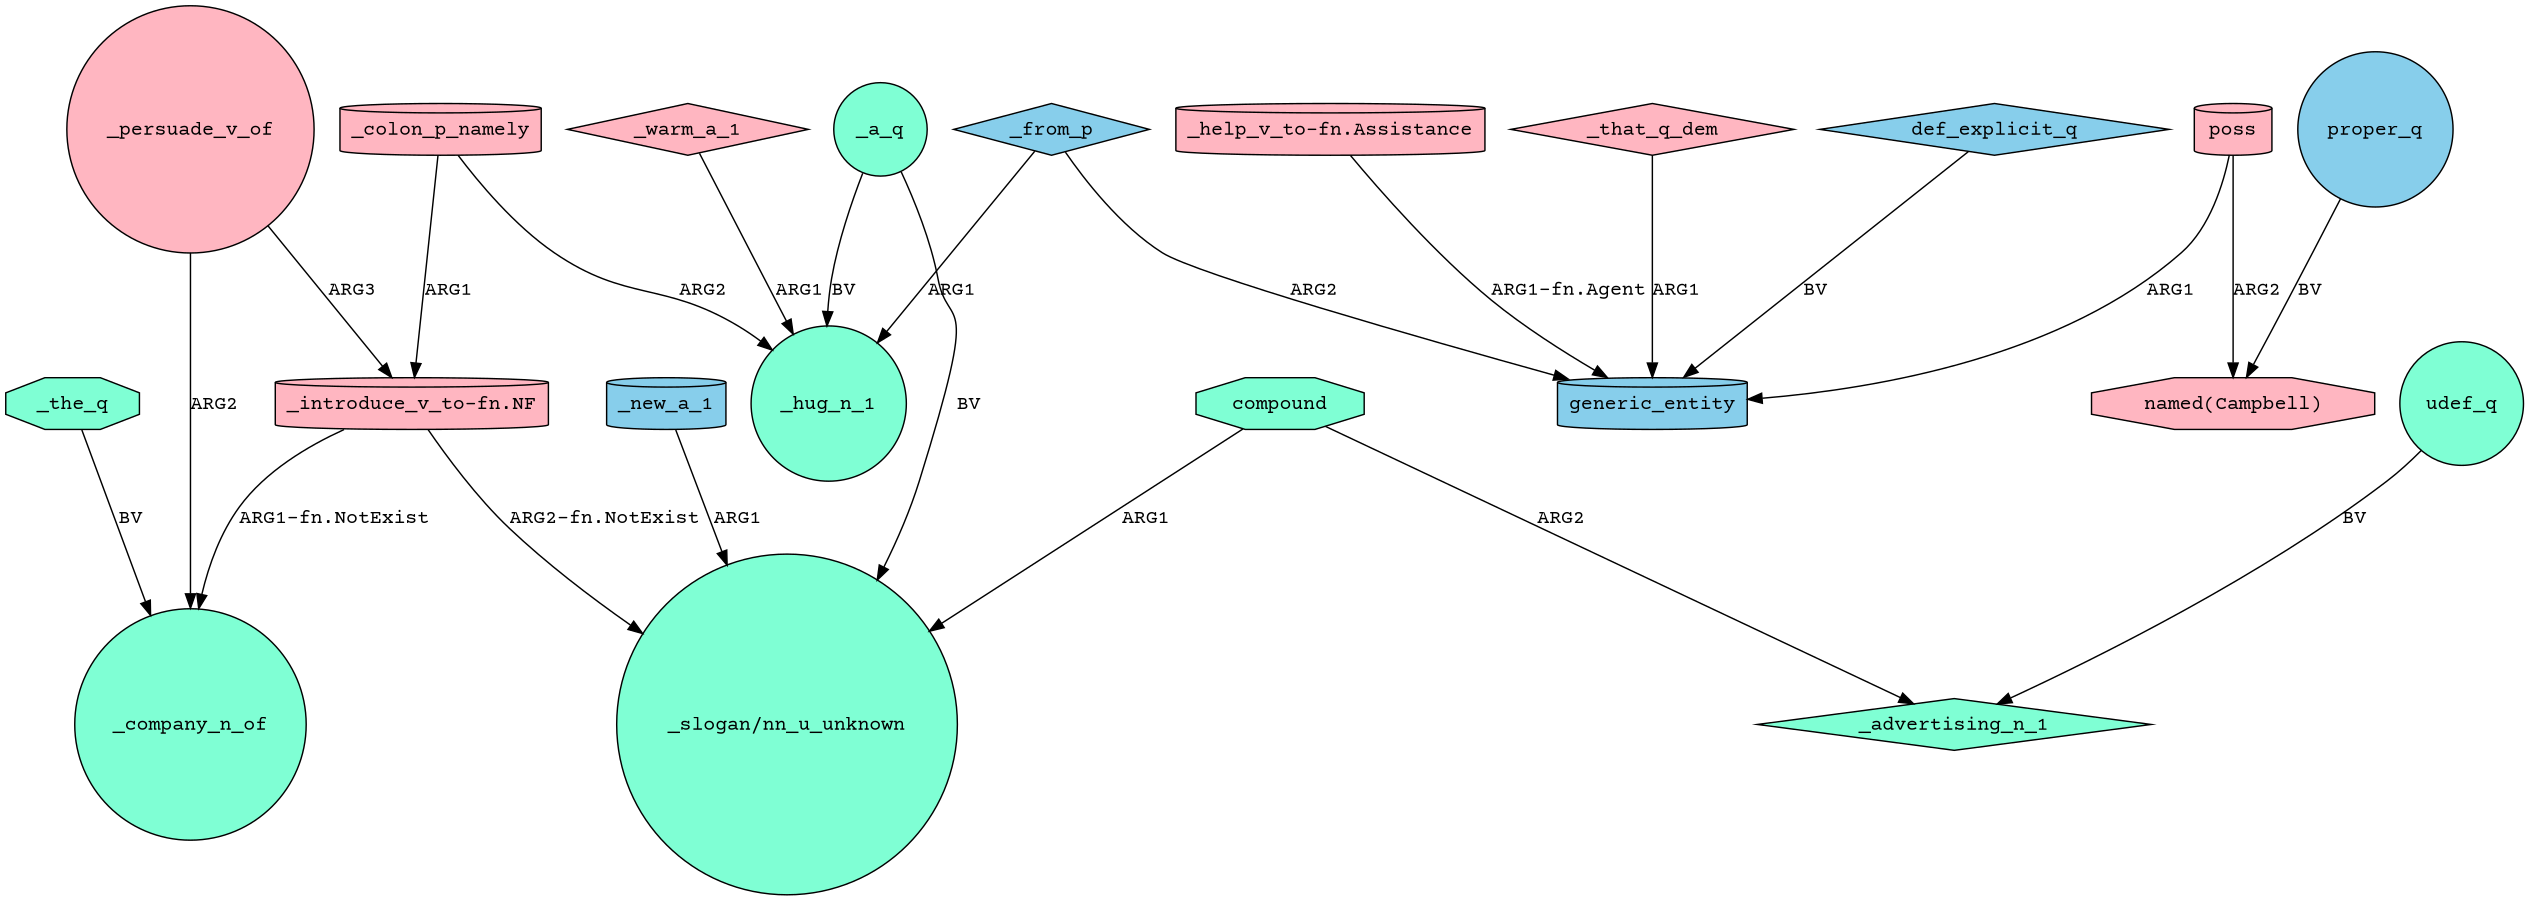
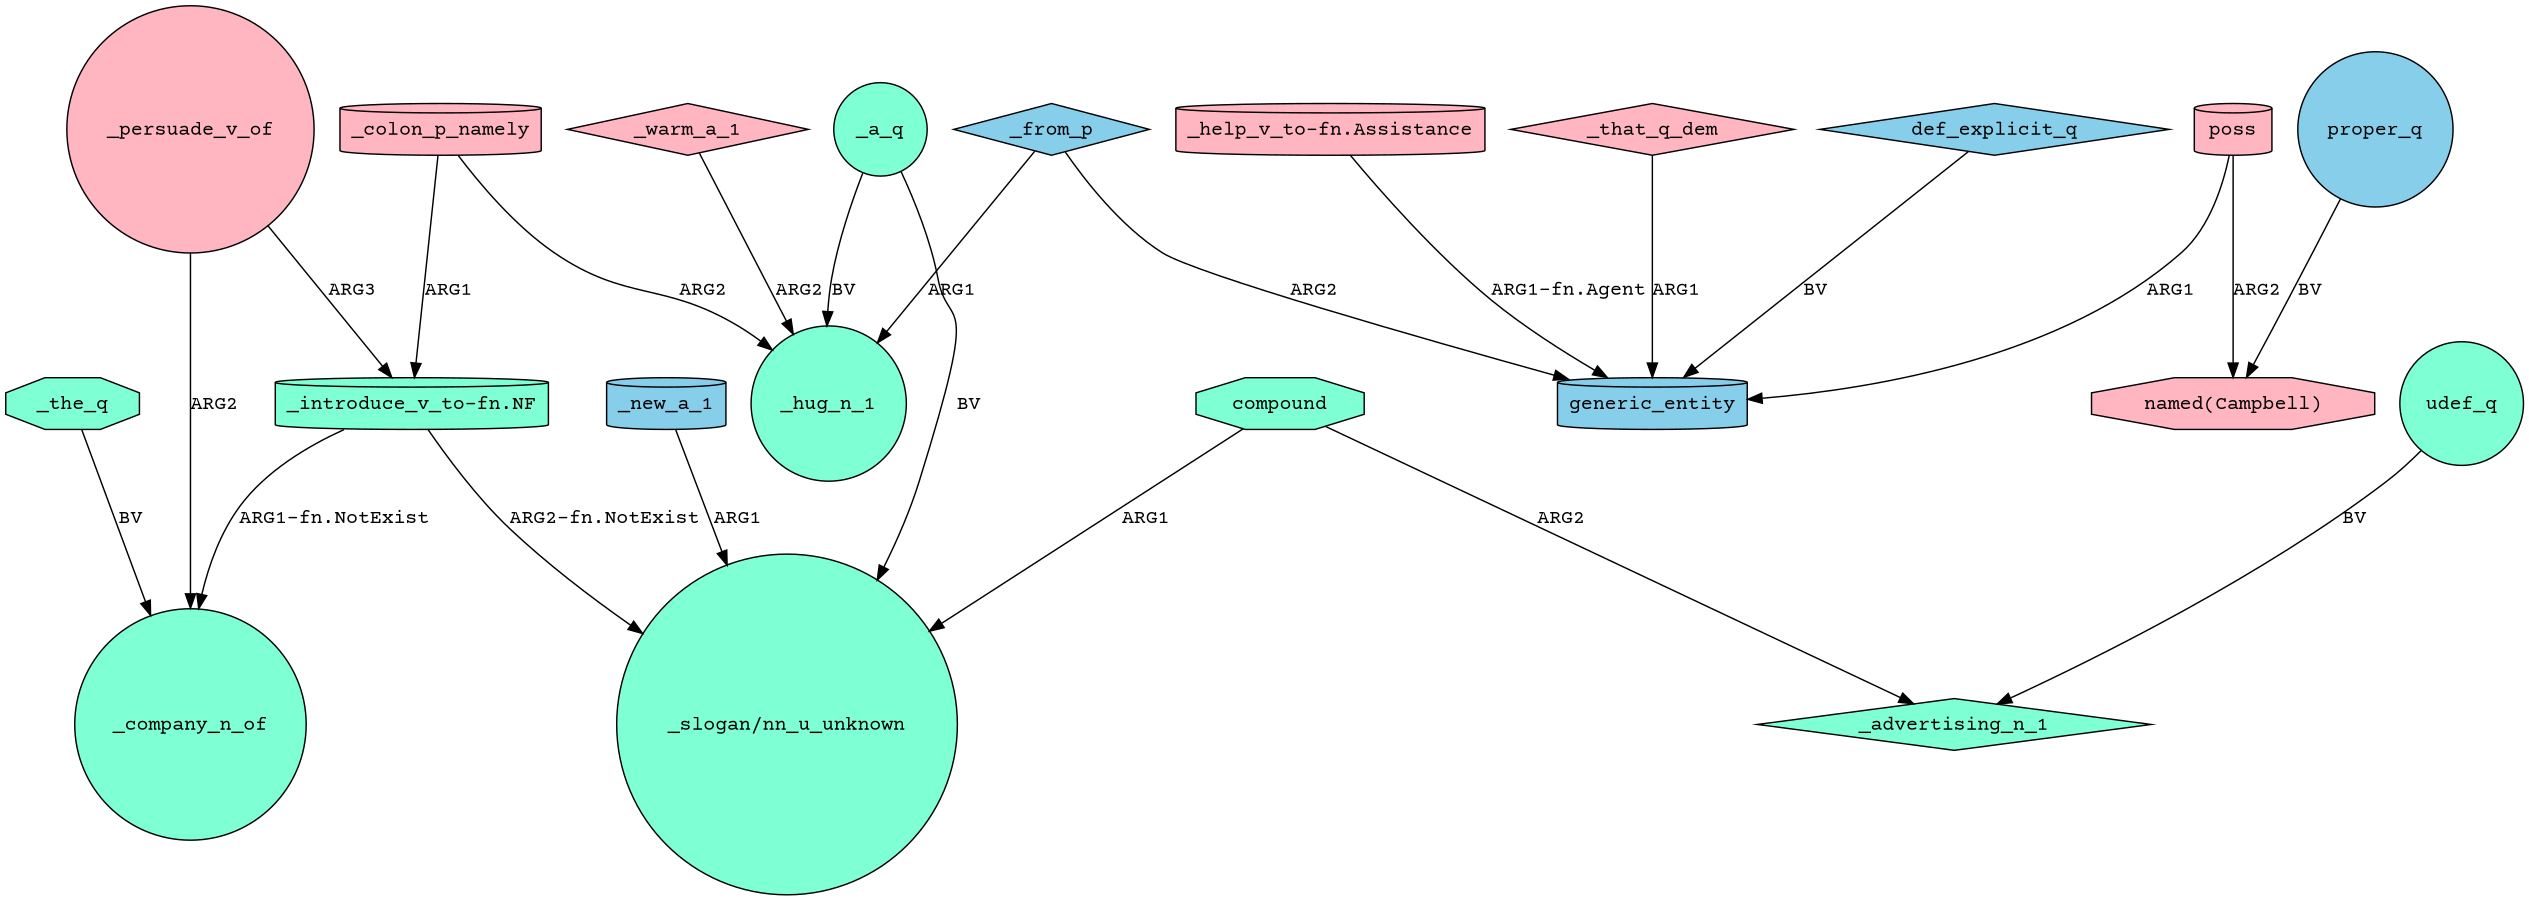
(800, 289) -> (800, 289)
(412, 404) -> (412, 404)
